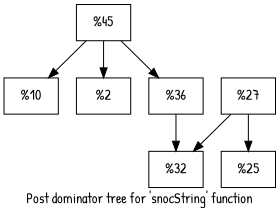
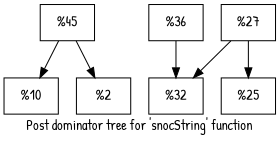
(136, 56) -> none
